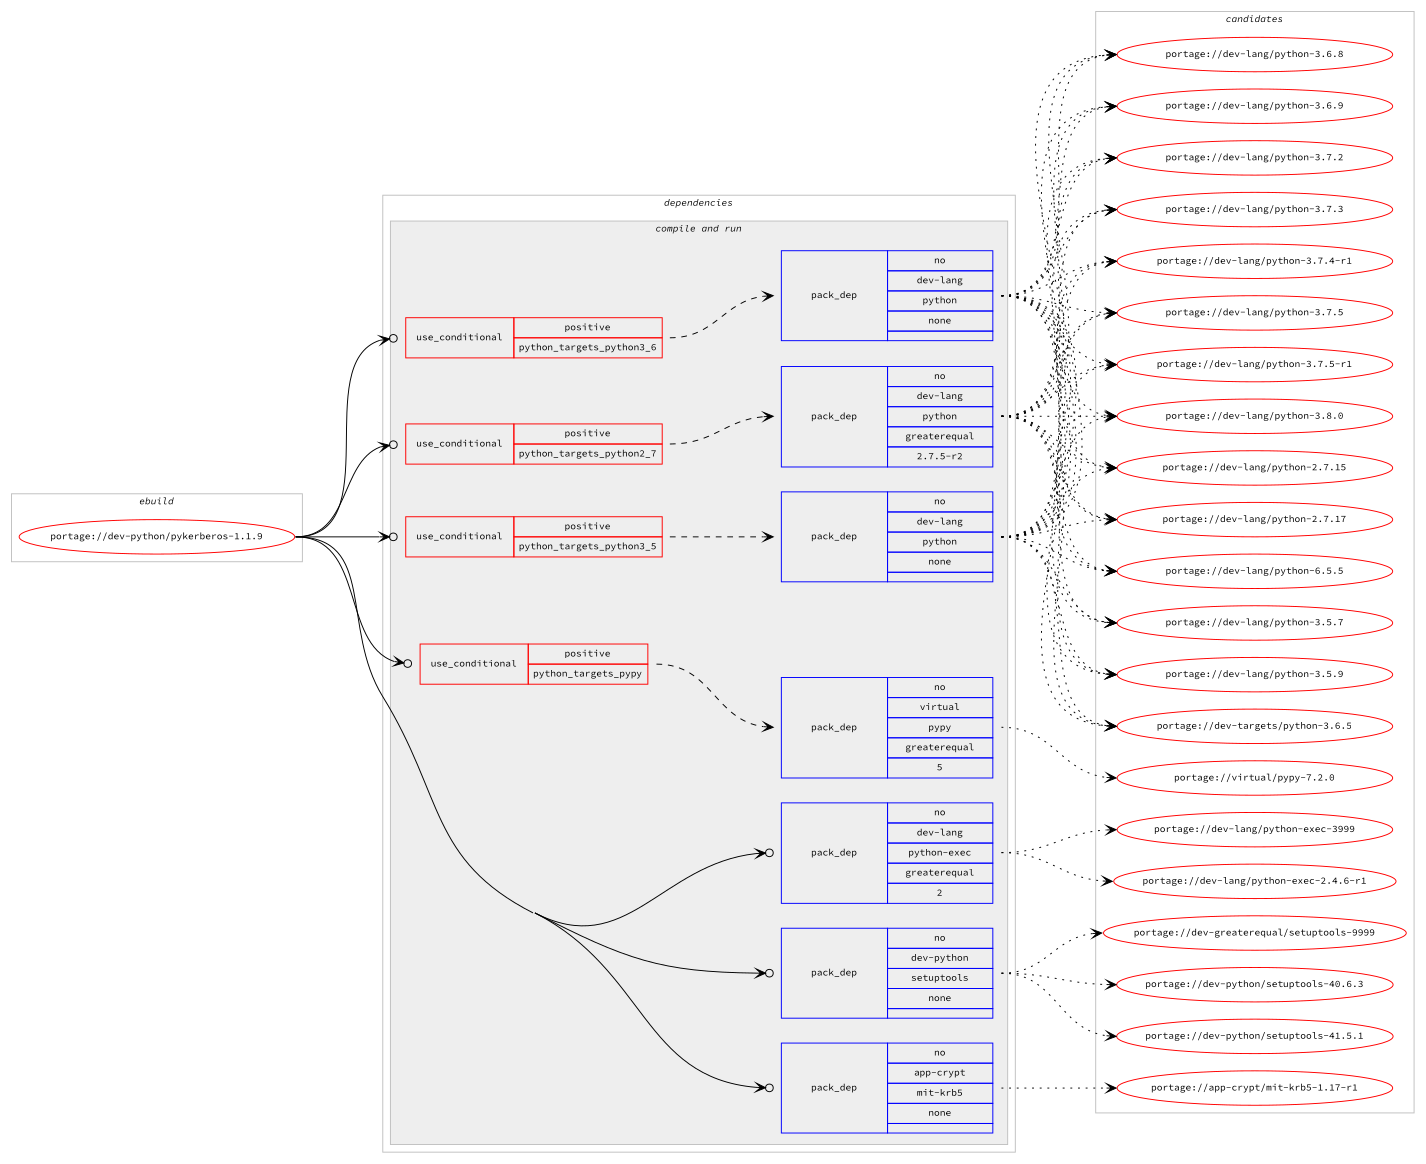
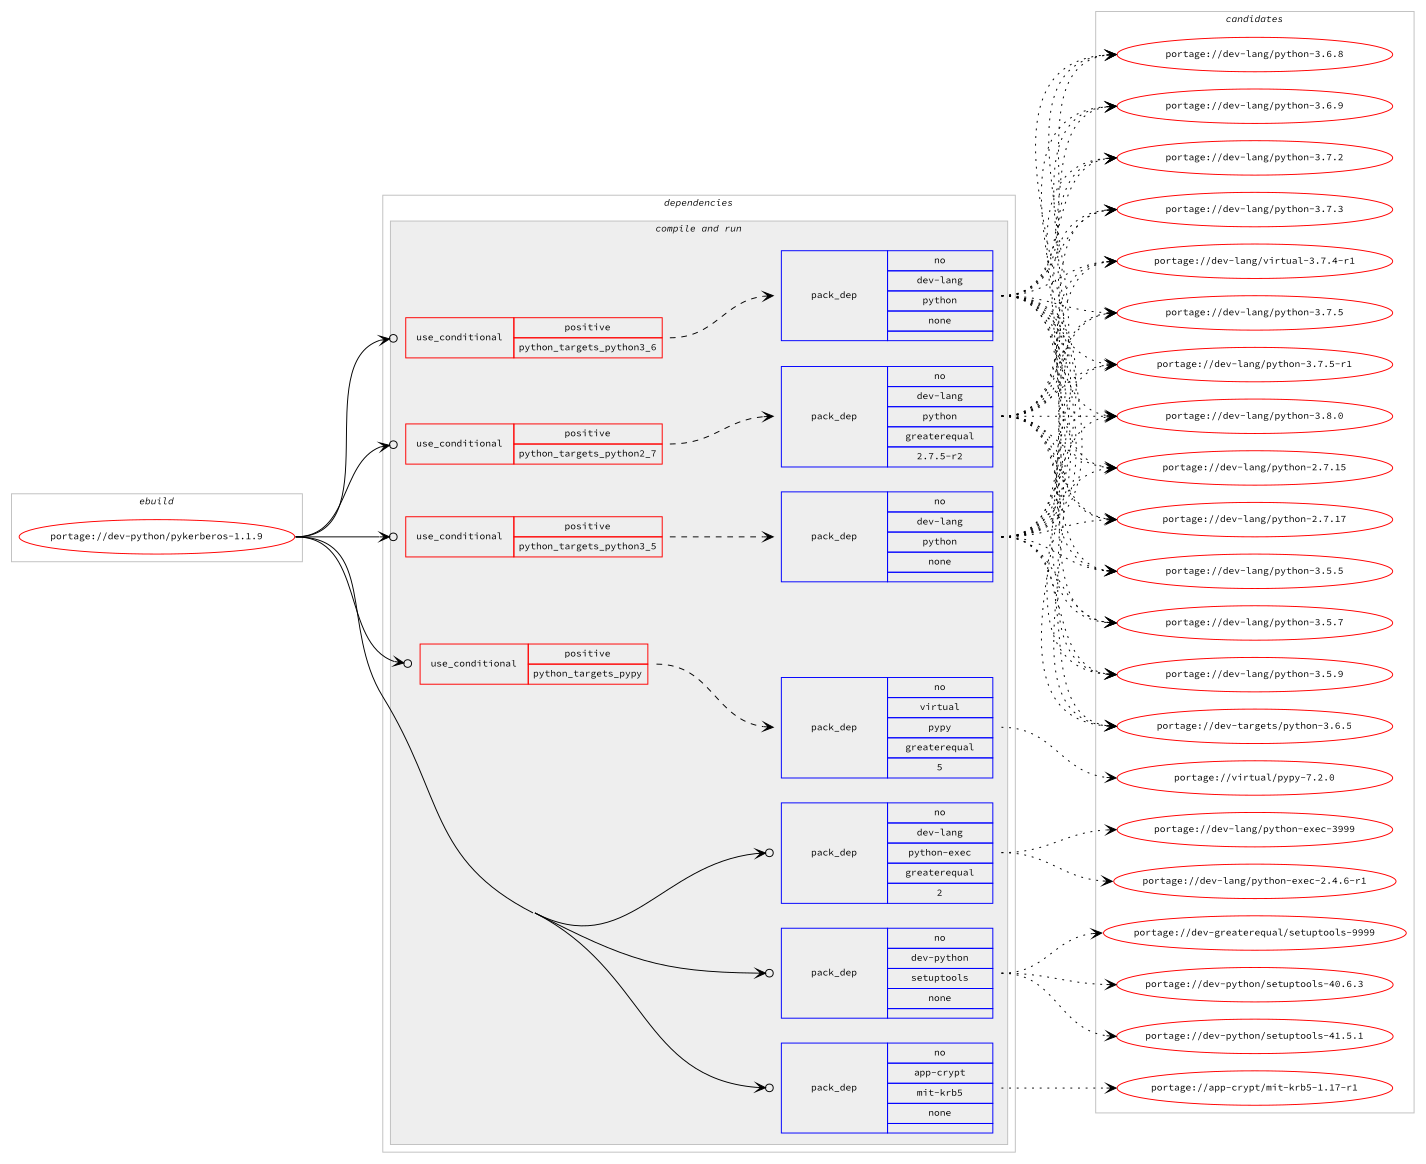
(1255, 261) -> (1255, 261)
(1255, 571) -> (1255, 571)
